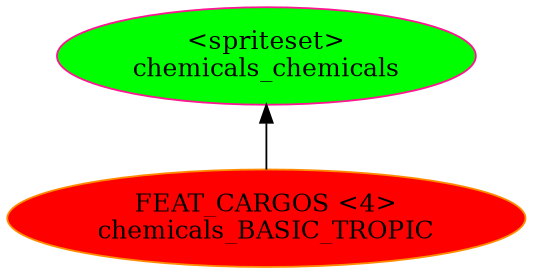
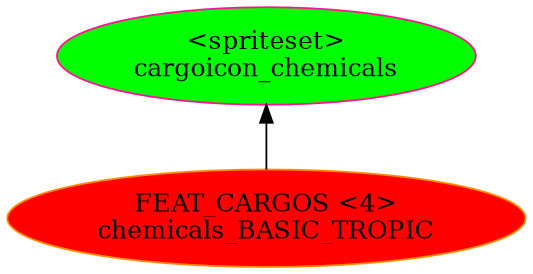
(266, 56) -> (266, 56)
